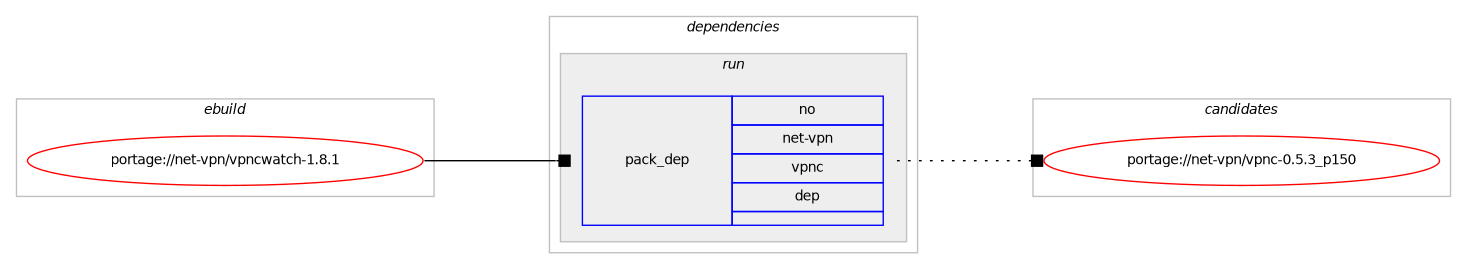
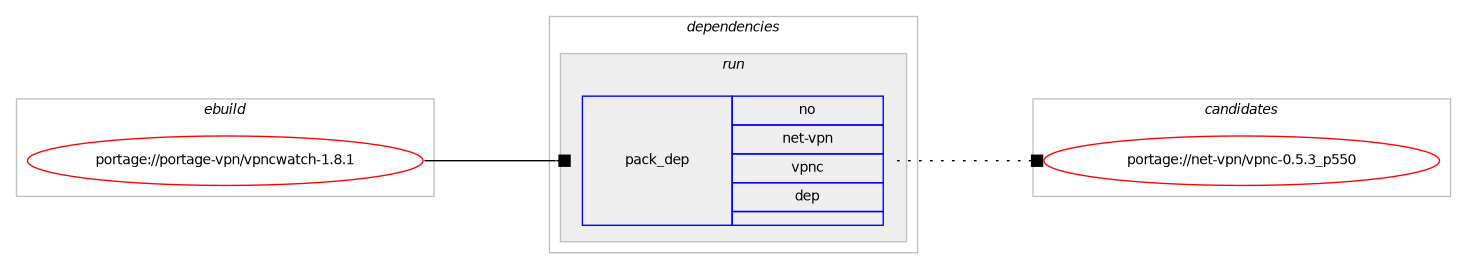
(225, 161) -> (225, 161)
(1242, 161) -> (1242, 161)
